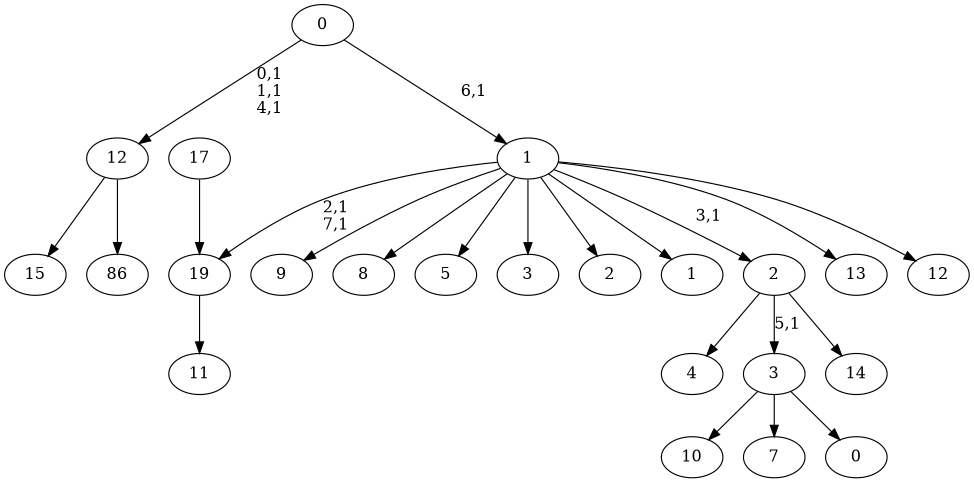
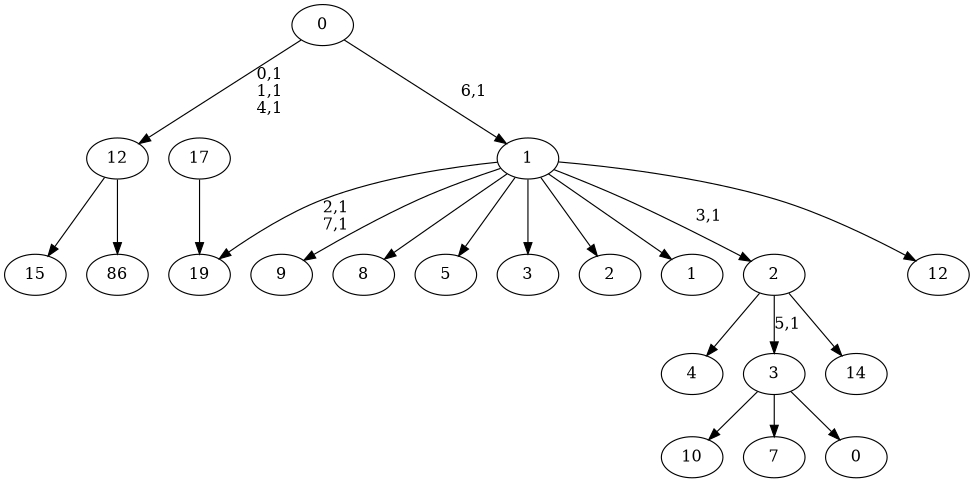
(856, 275) -> none
(200, 374) -> none
